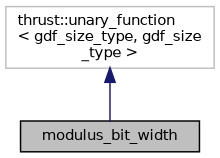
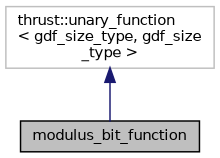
(110, 136) -> (110, 136)
